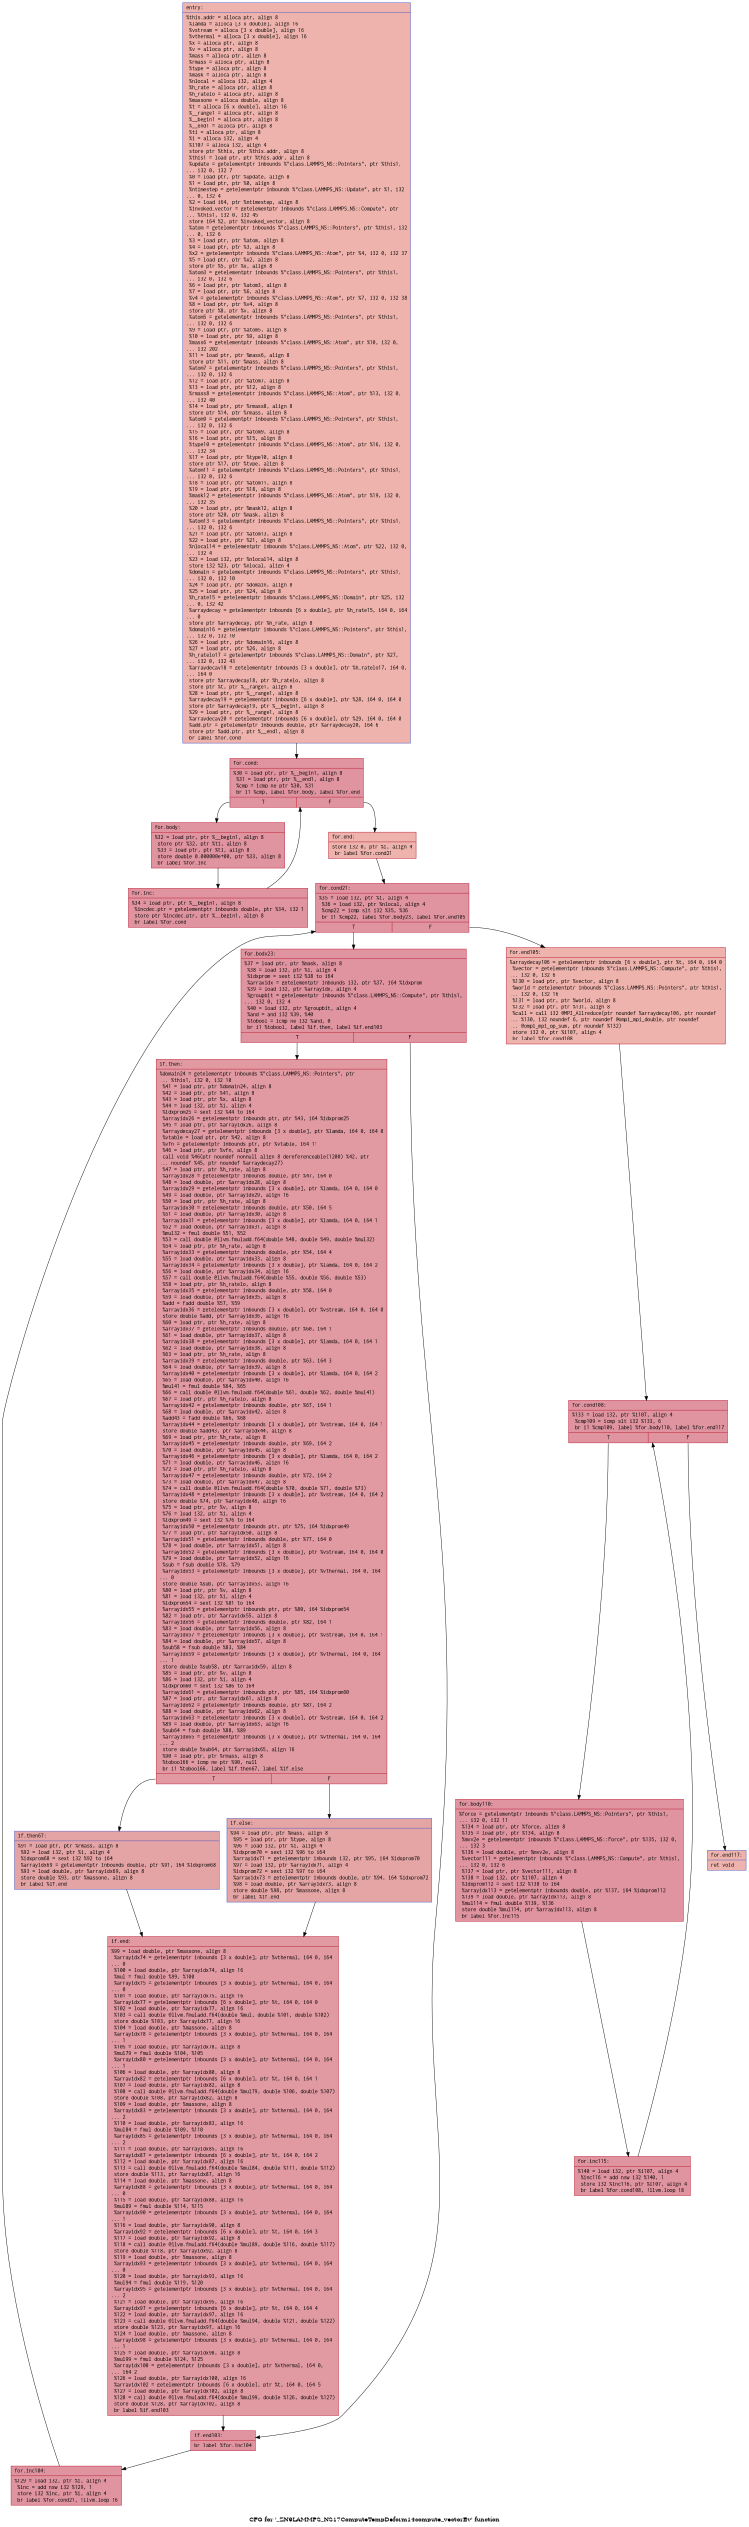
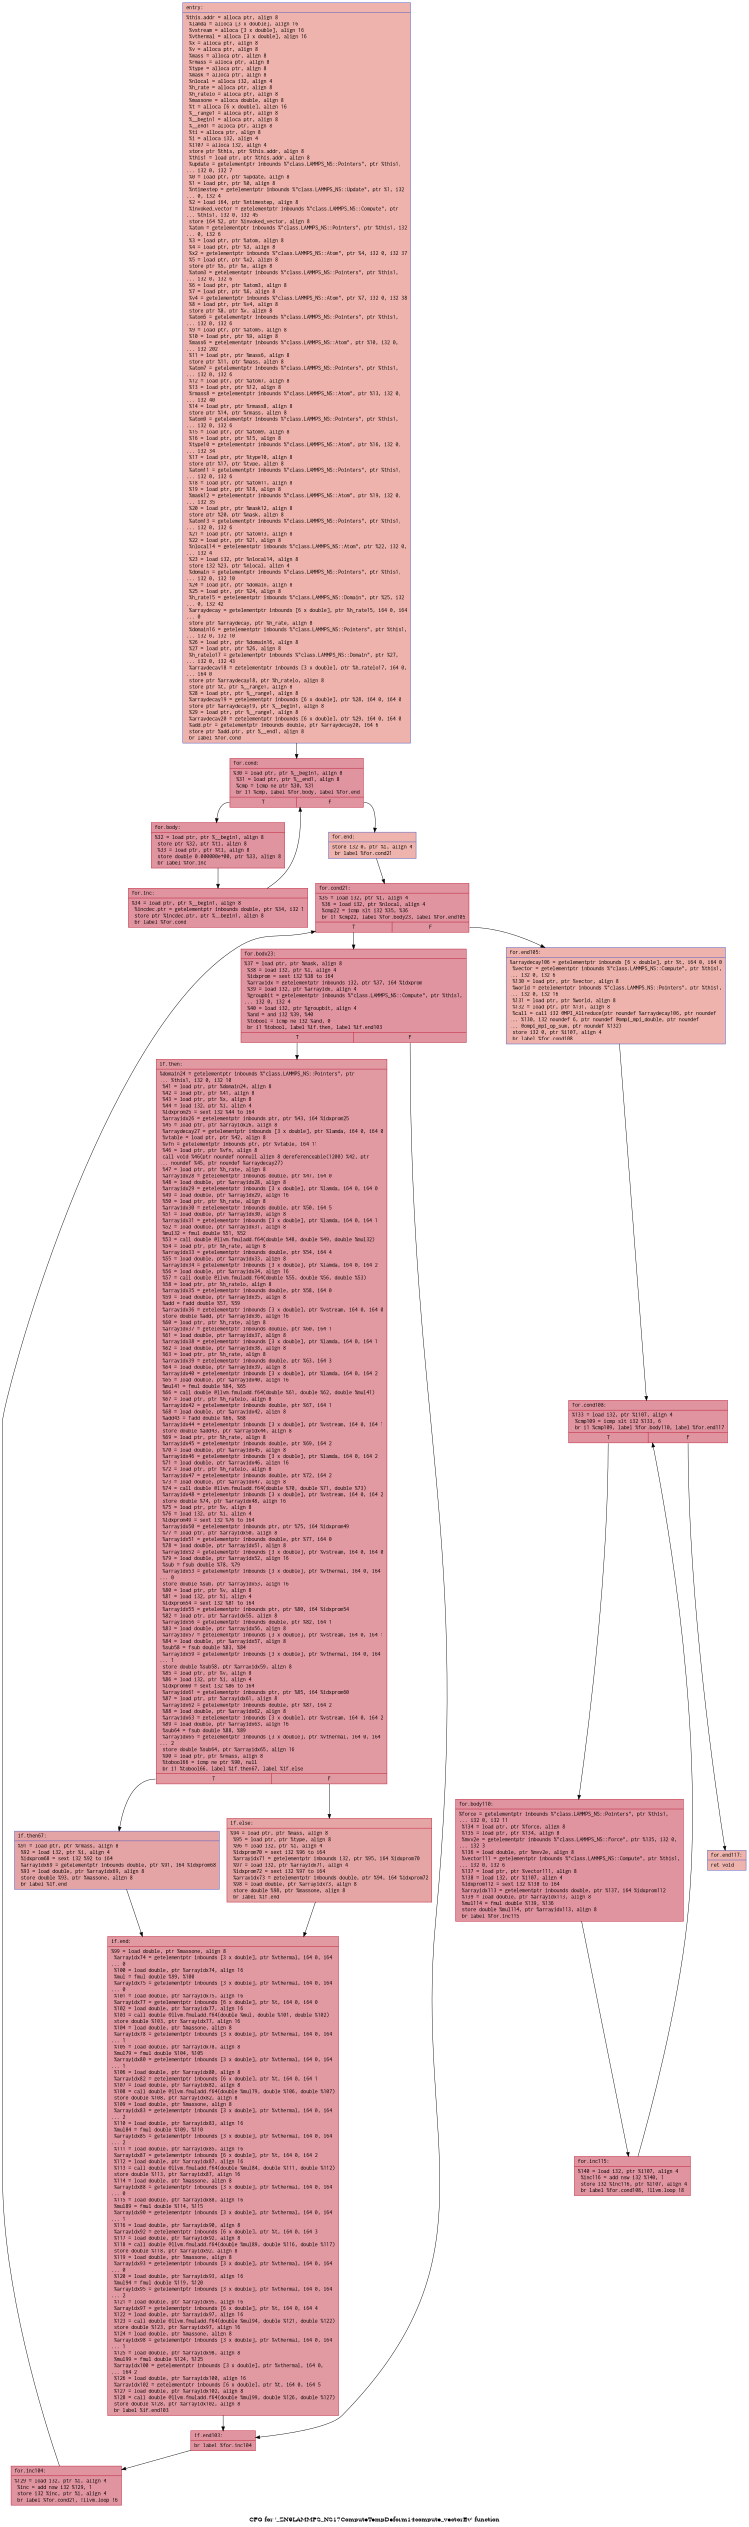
(372, 845) -> (372, 845)
(616, 996) -> (616, 996)
(329, 1860) -> (329, 1860)
